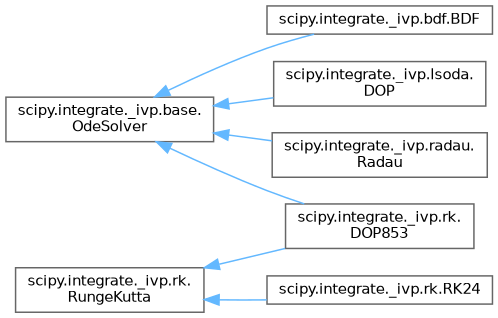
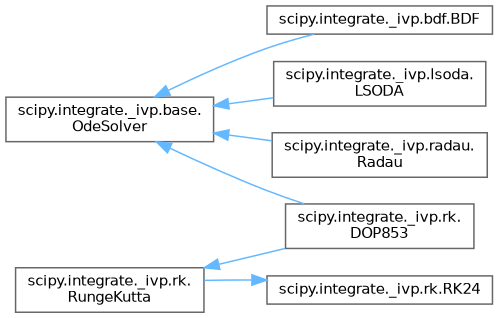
(380, 84) -> (380, 84)
(243, 300) -> (228, 280)
